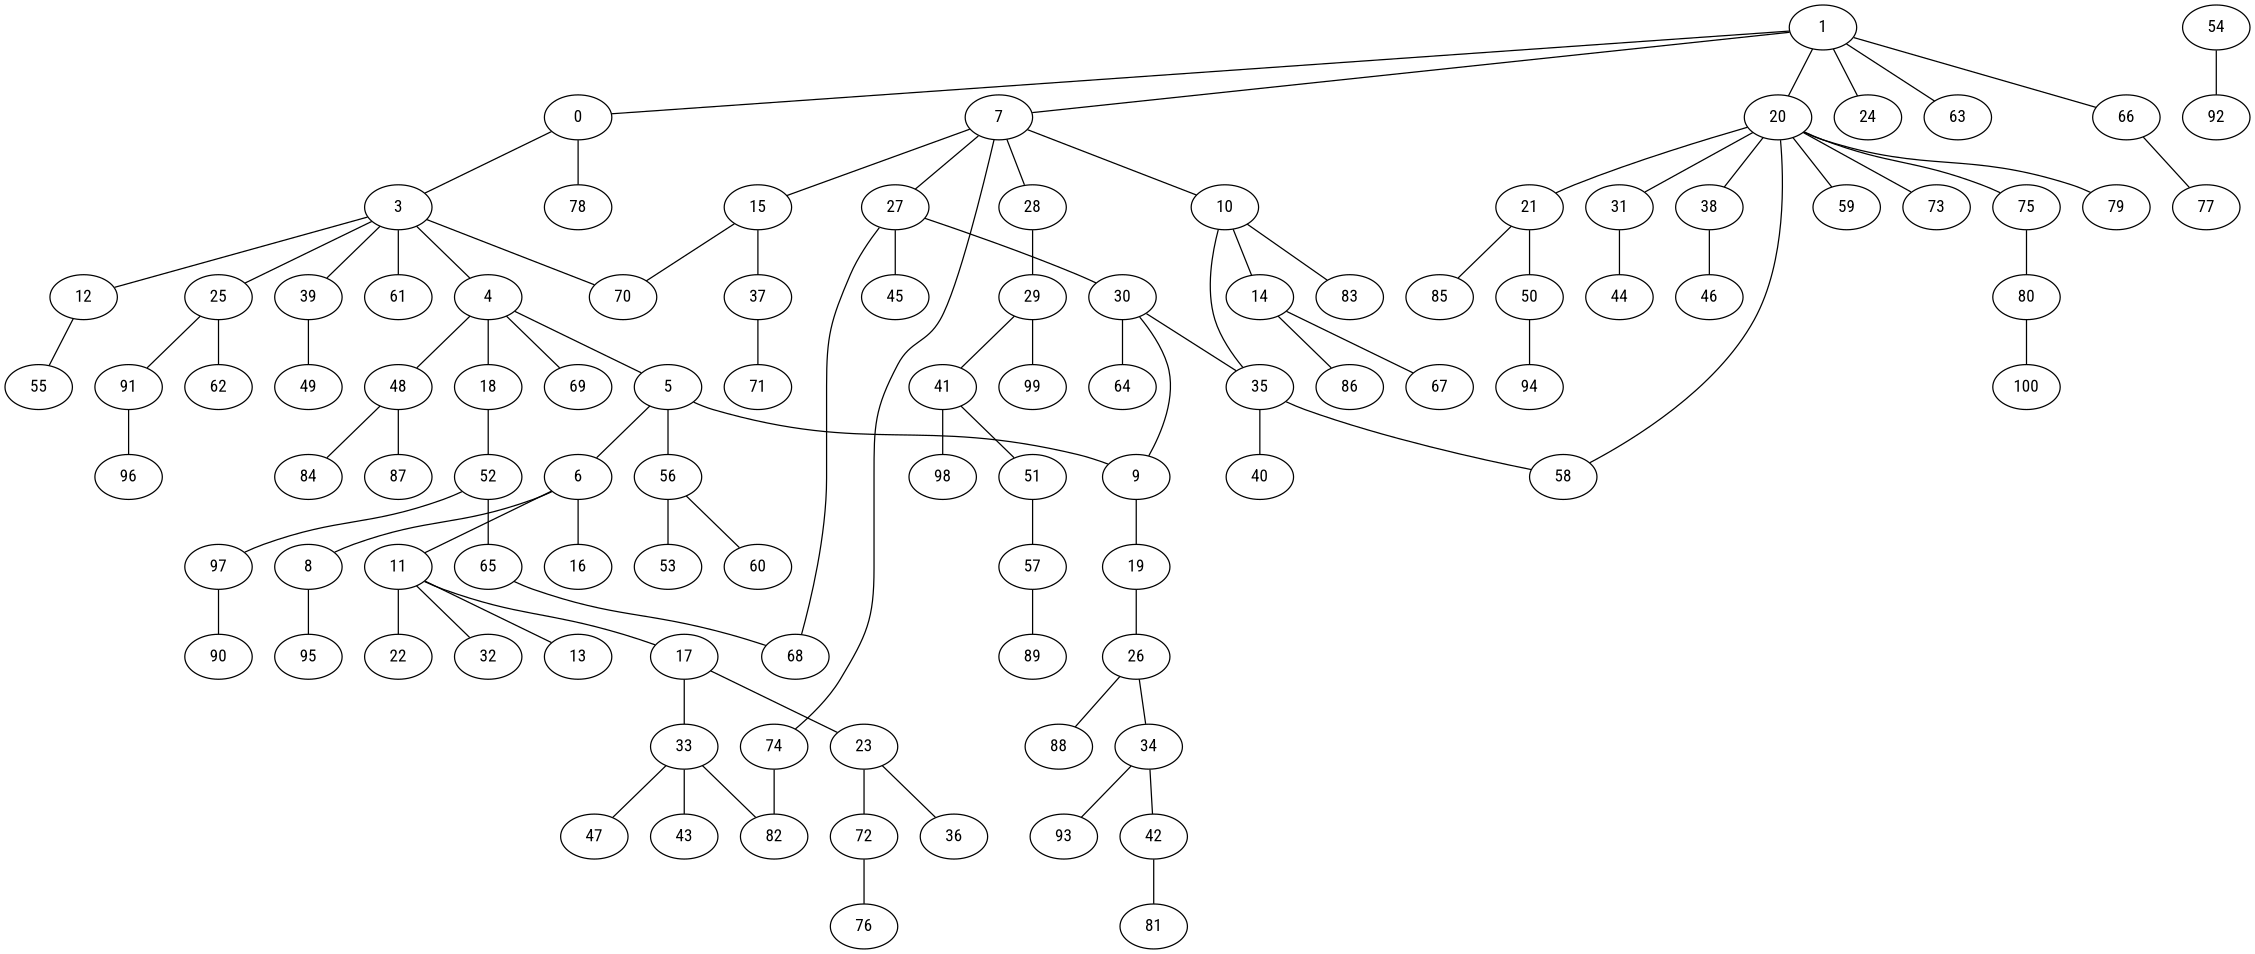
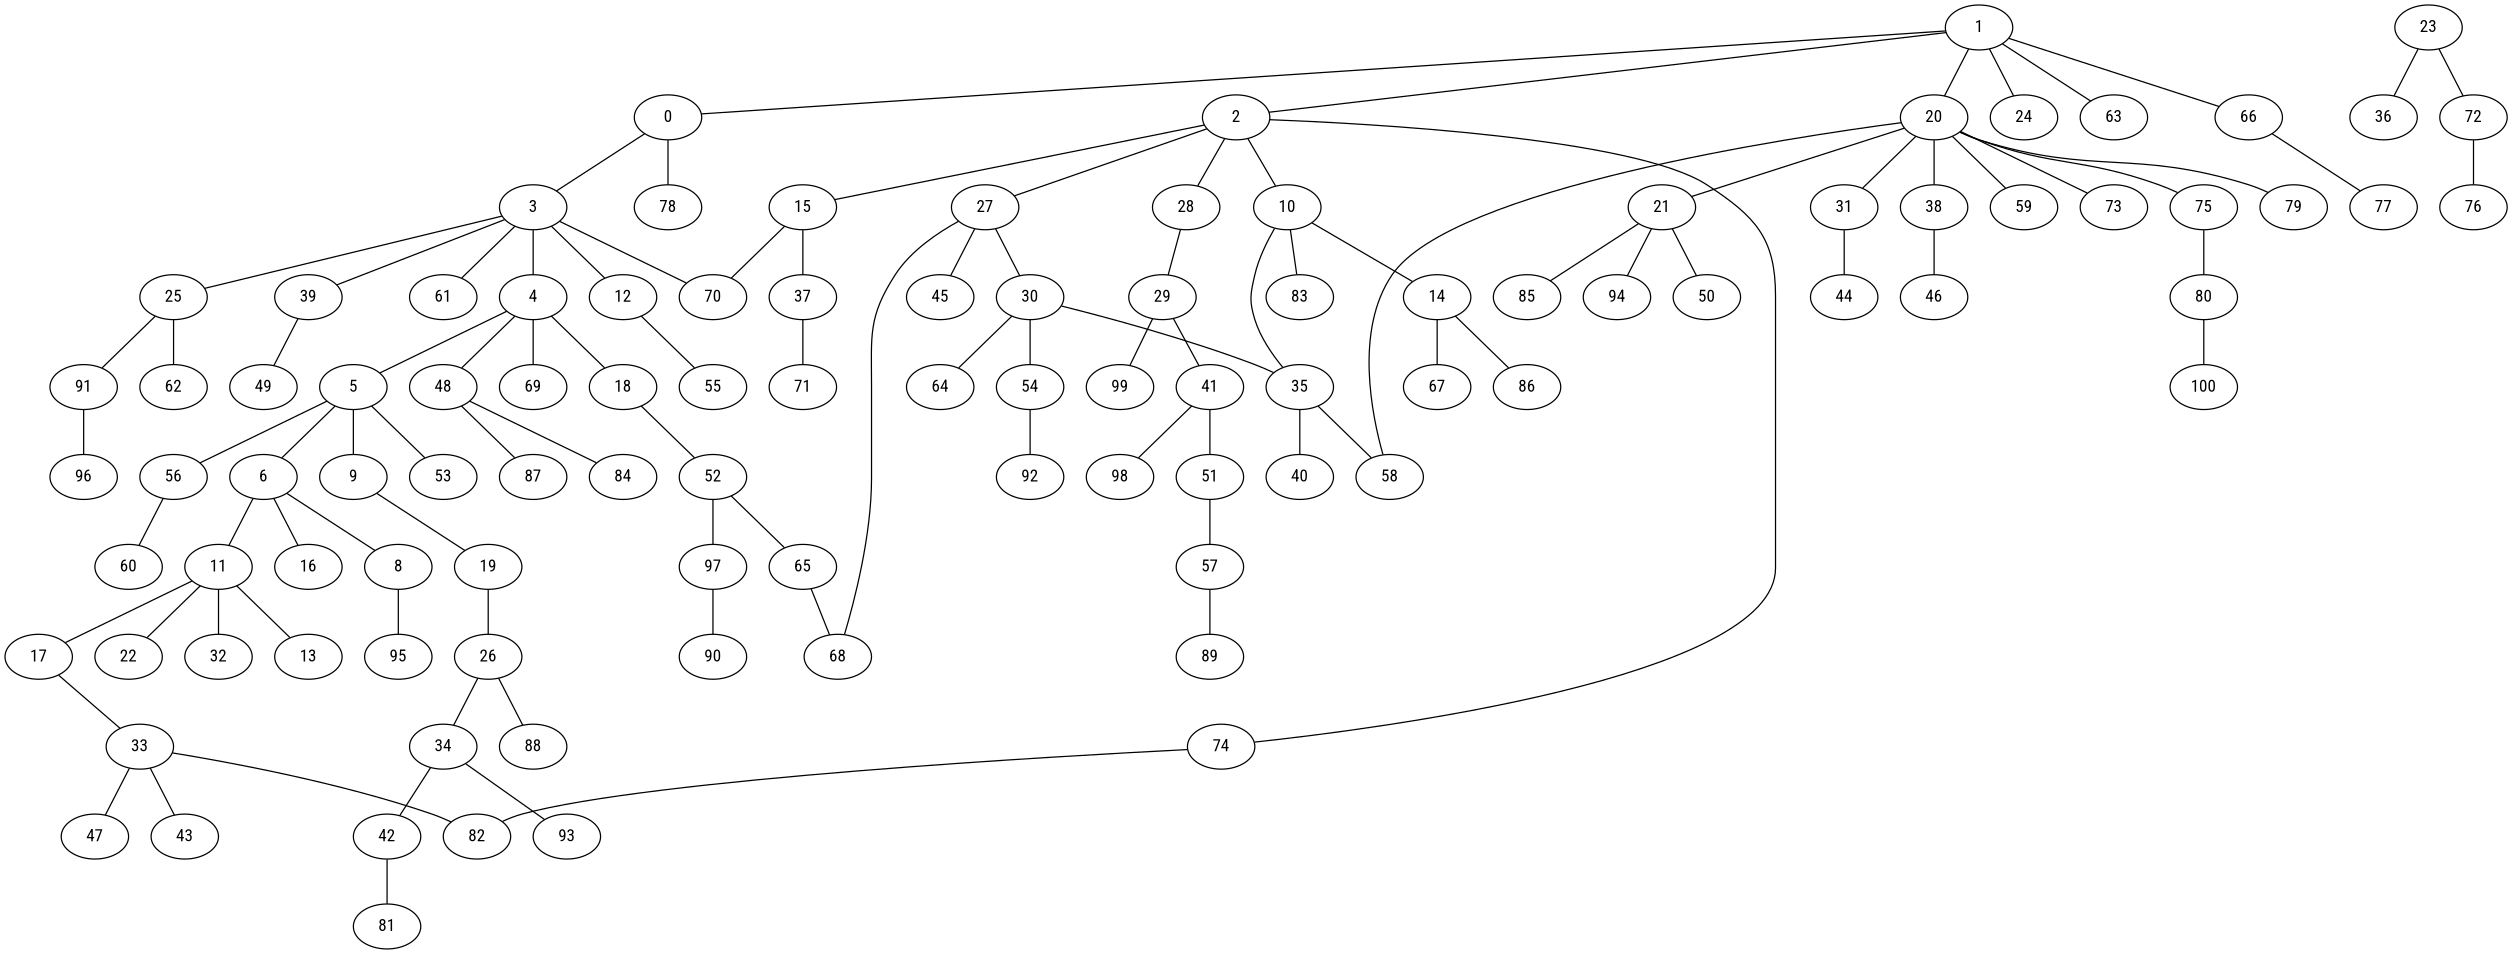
(999, 117) -> (1236, 117)
(1530, 342) -> (1639, 252)
(1170, 384) -> (1030, 342)
(668, 522) -> (398, 432)
(774, 702) -> none
